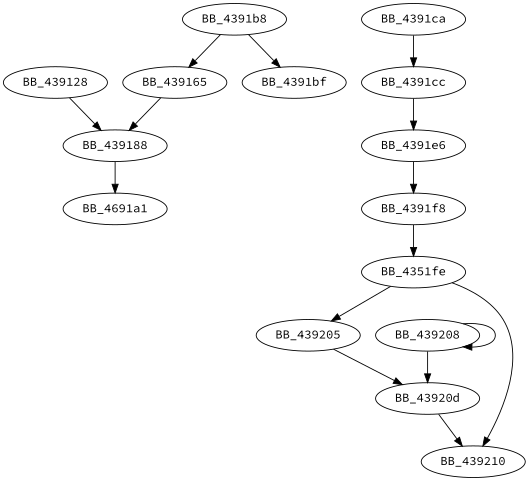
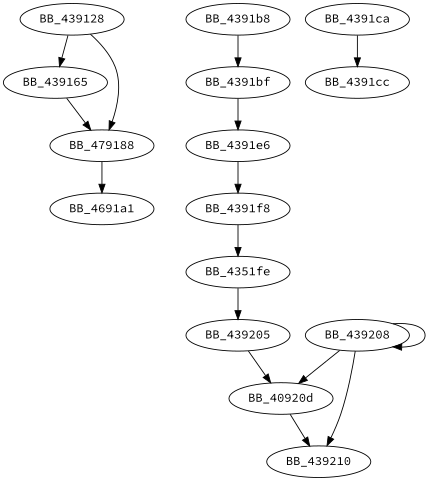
(208, 48) -> (65, 47)
(414, 110) -> (238, 110)
(115, 146) -> (102, 146)
(512, 349) -> (346, 395)
(428, 399) -> (281, 399)
